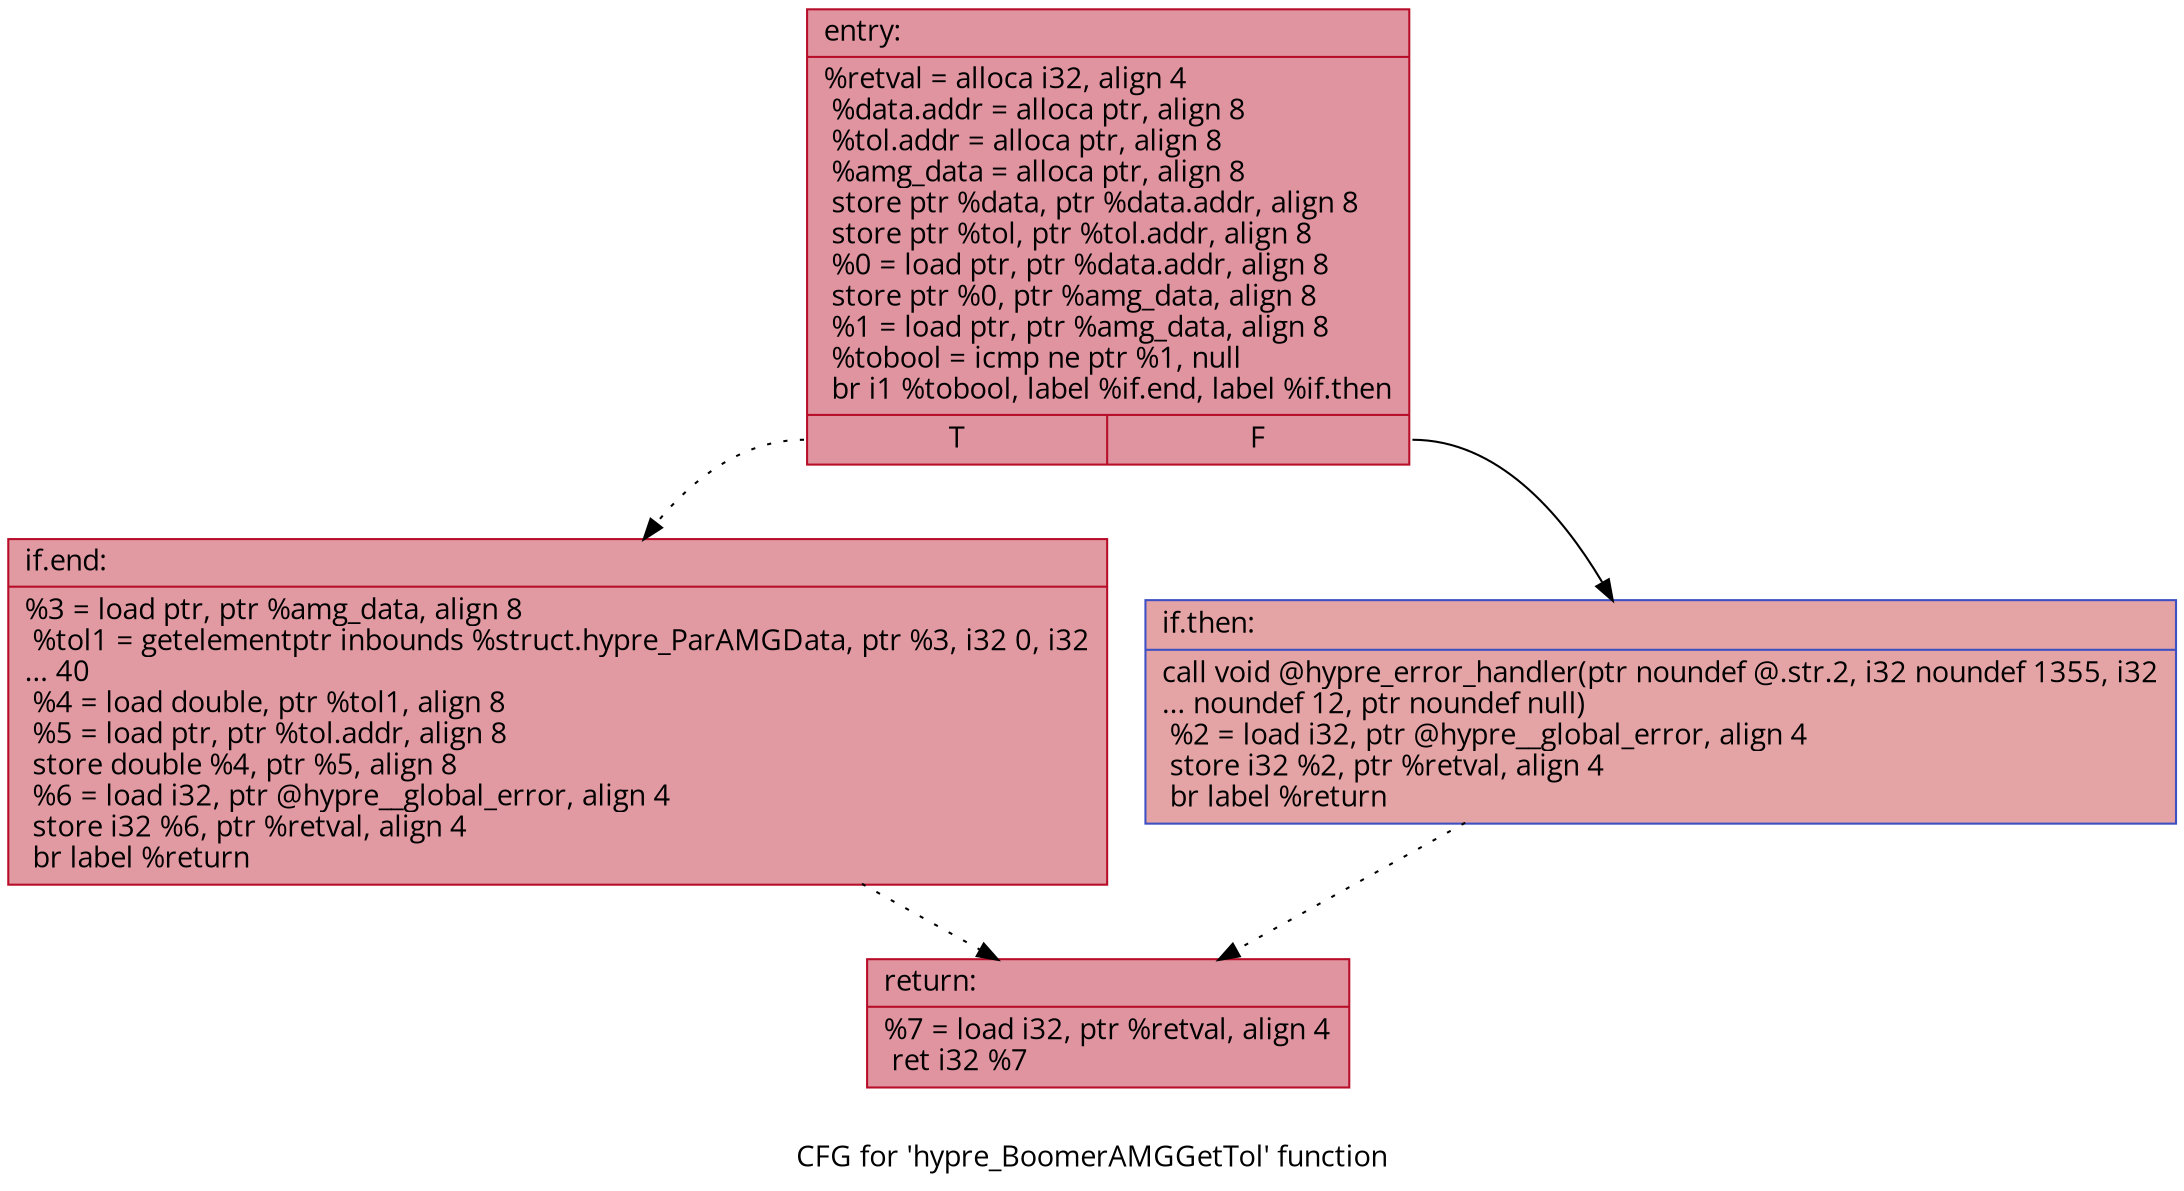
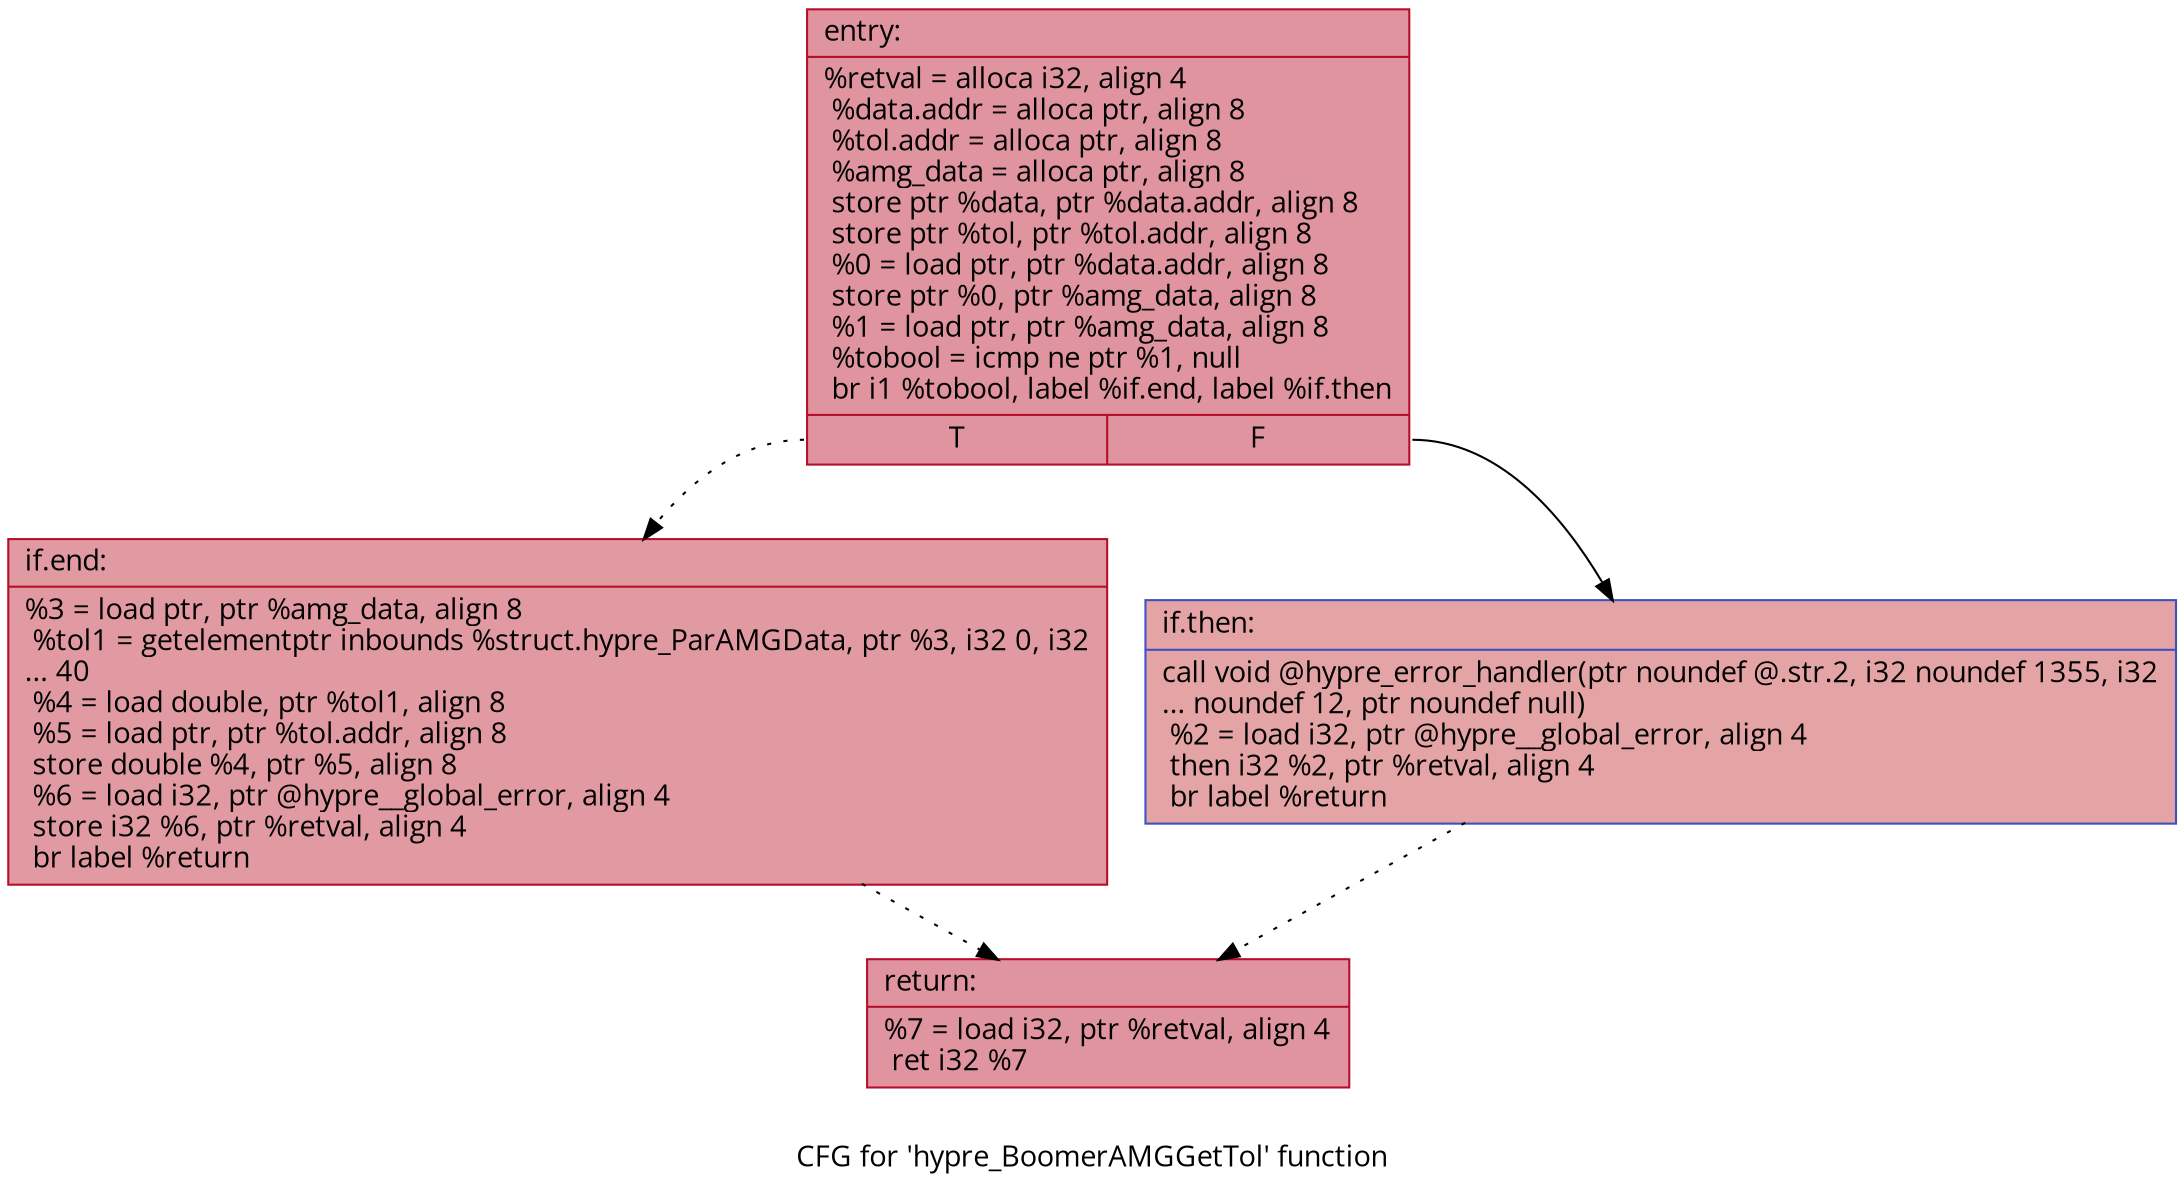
(1383, 767) -> (1379, 767)
